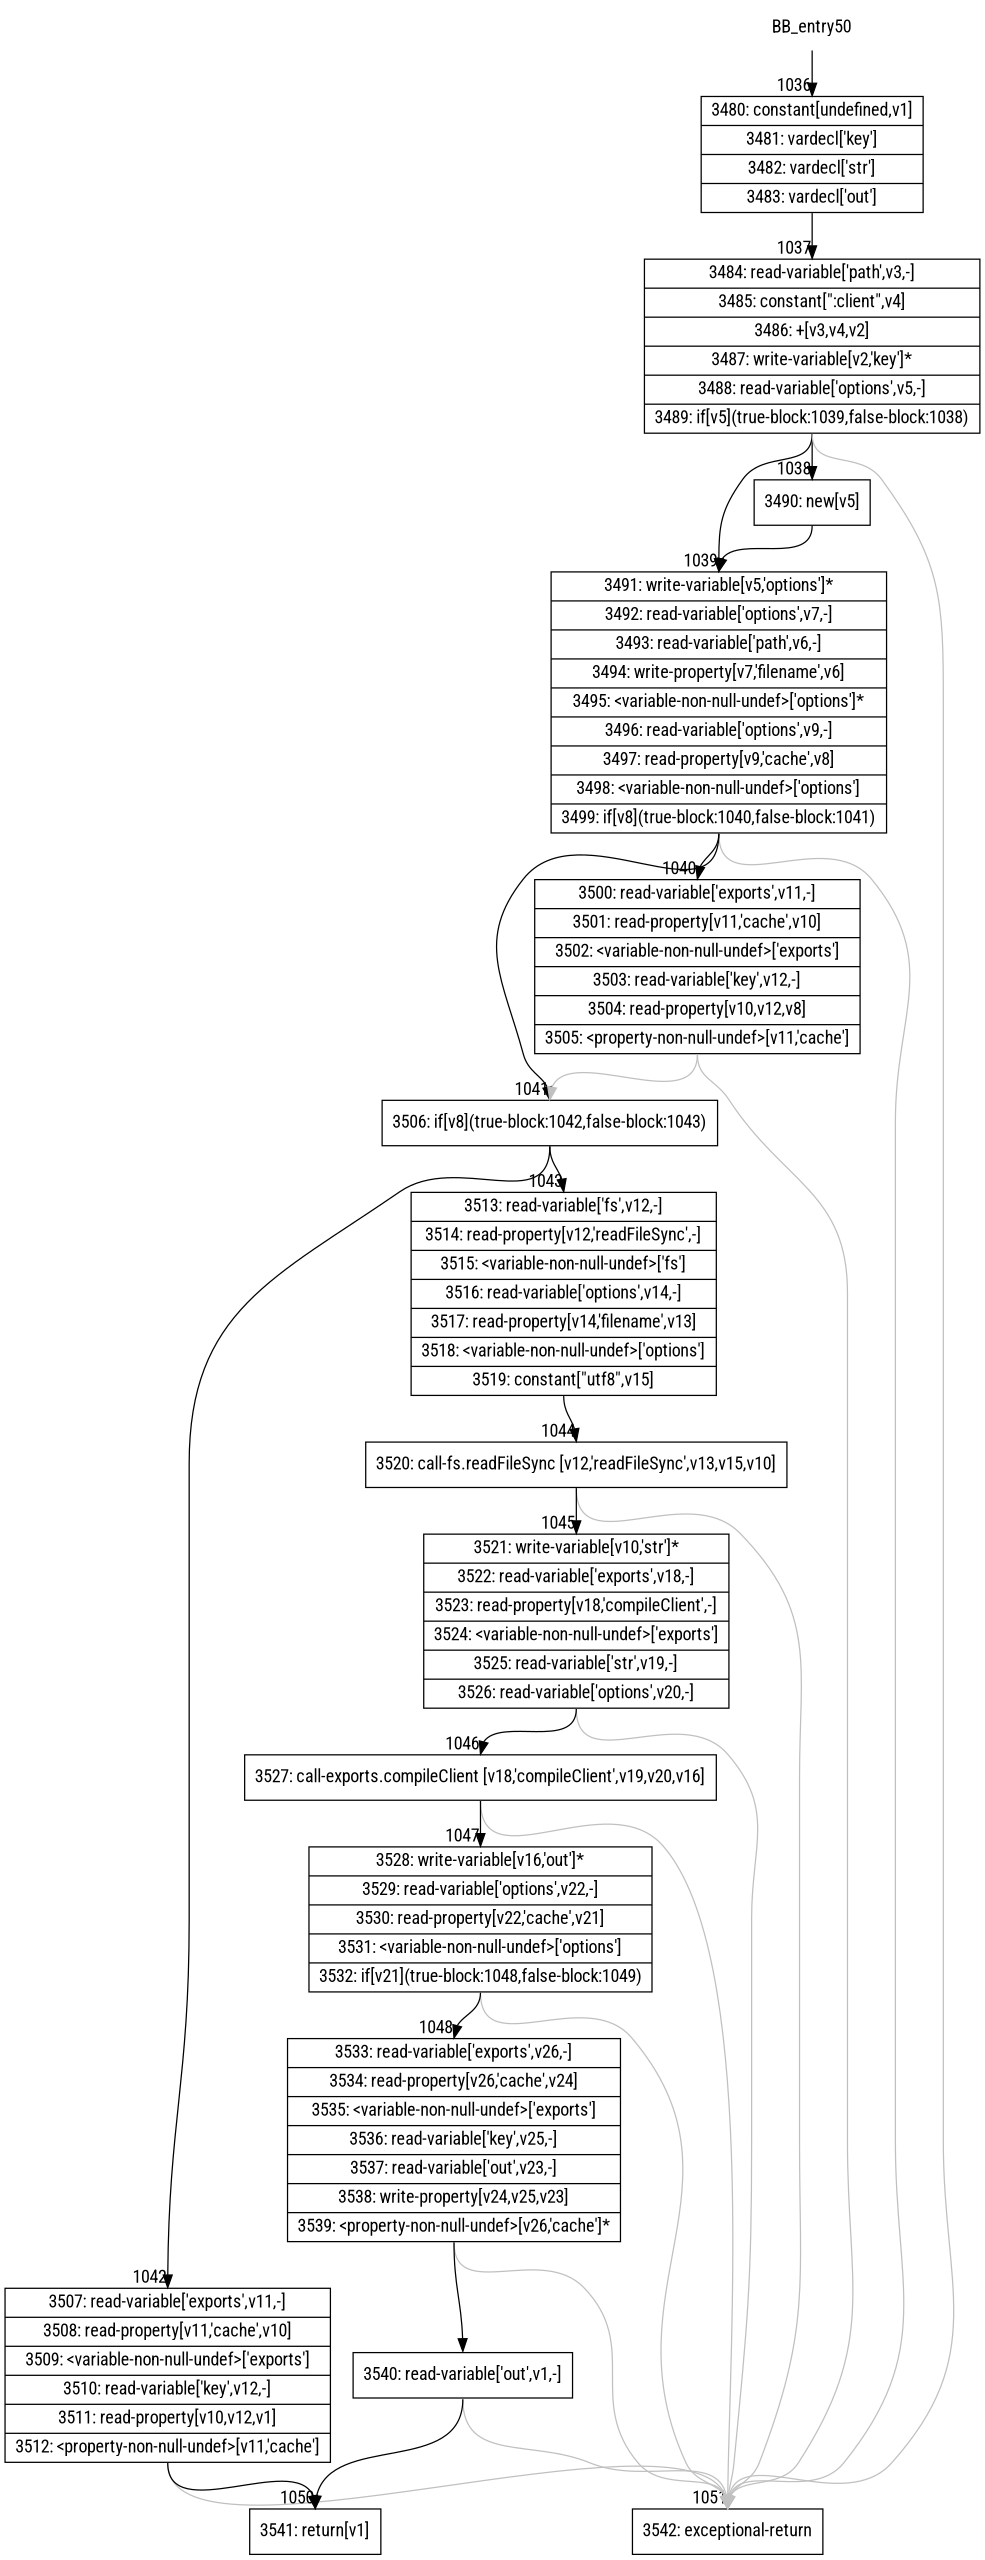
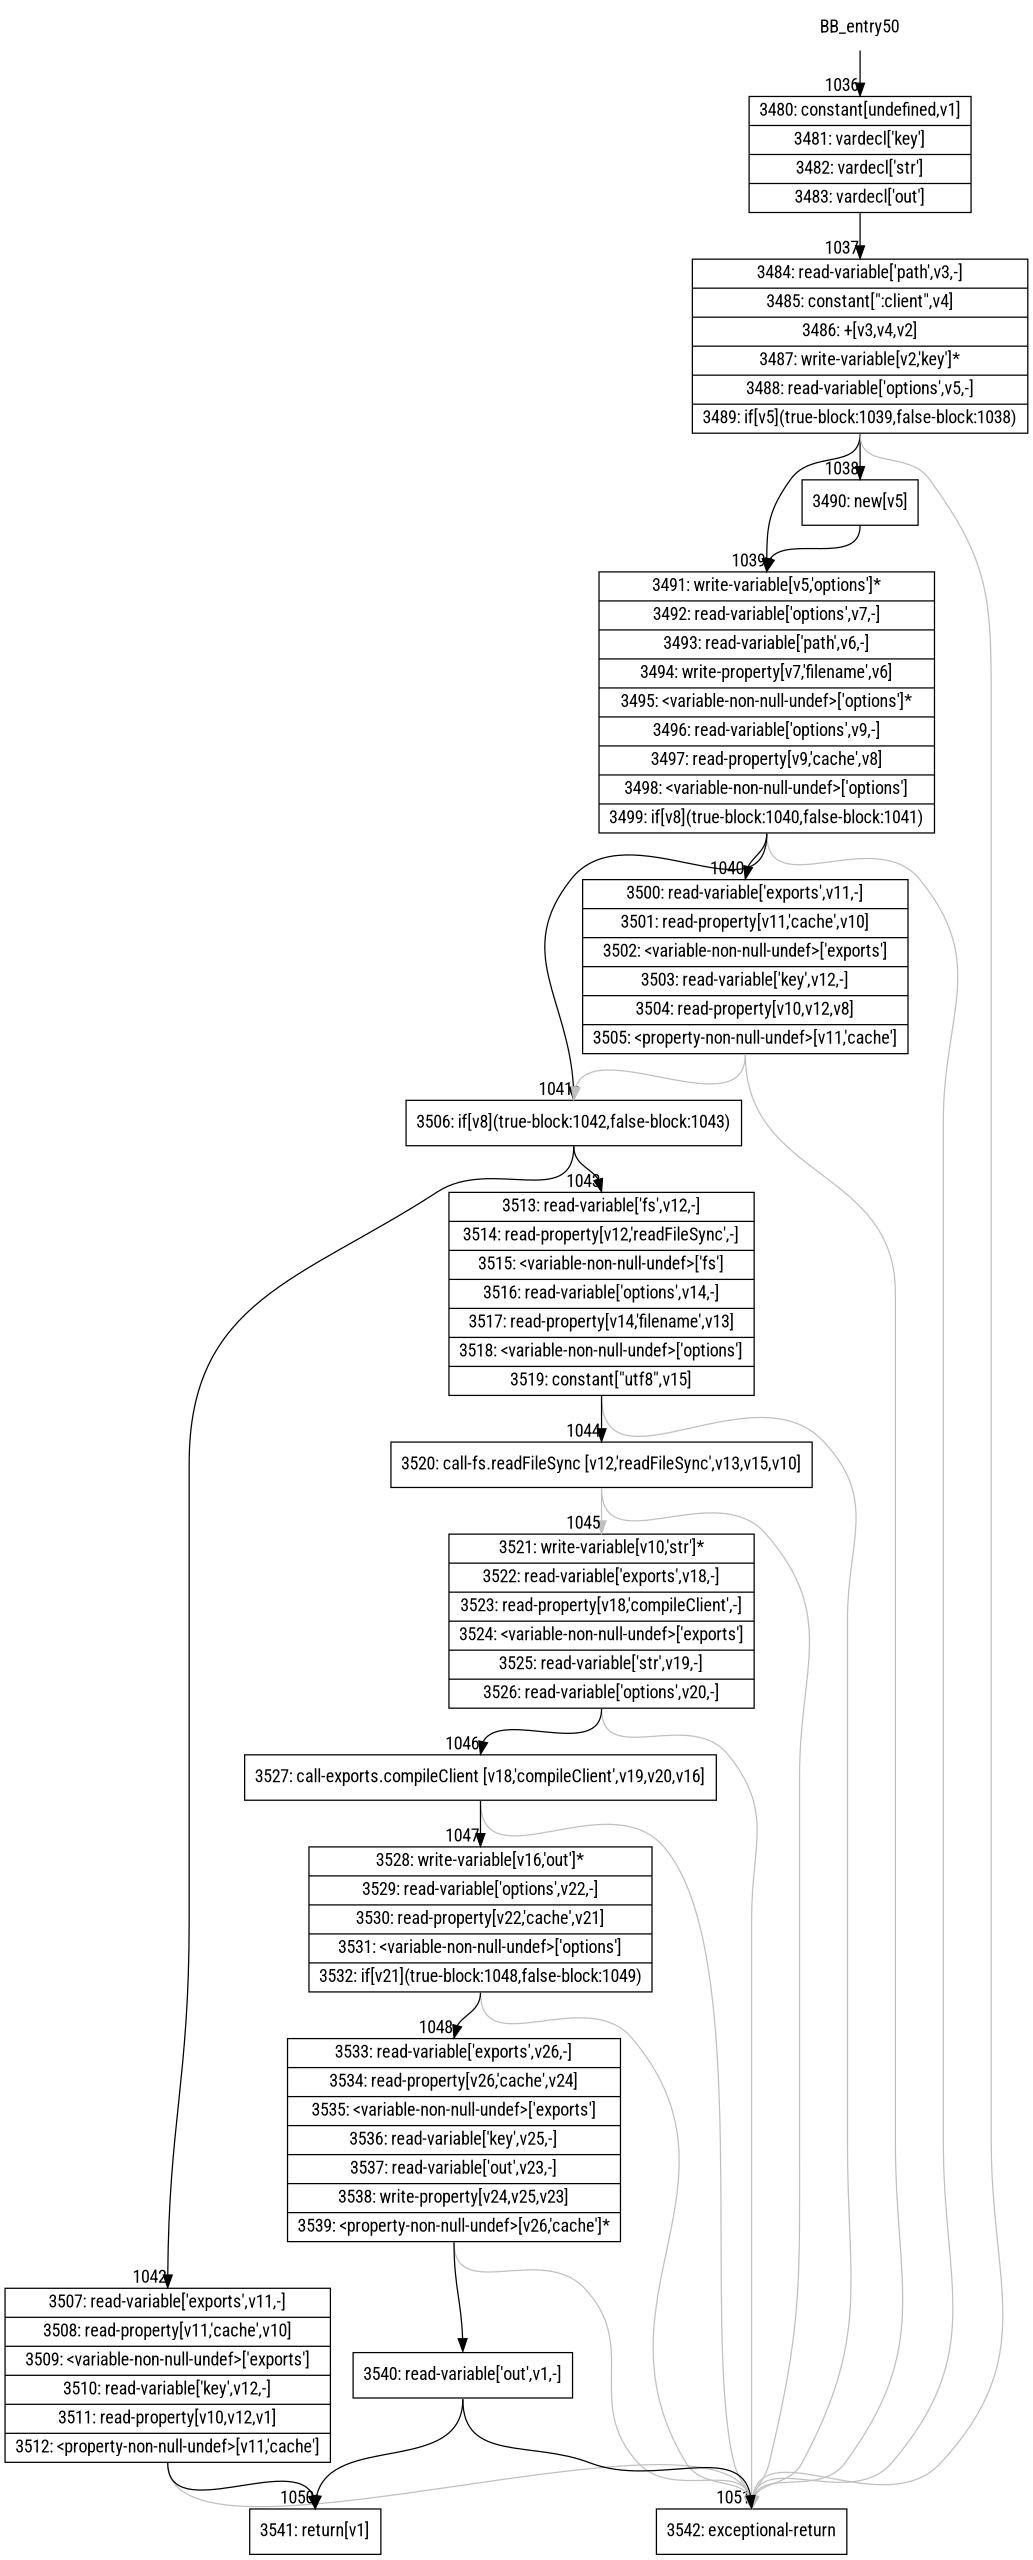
(576, 1504) -> (602, 1504)
none -> (847, 1854)
(586, 2462) -> (583, 2461)
